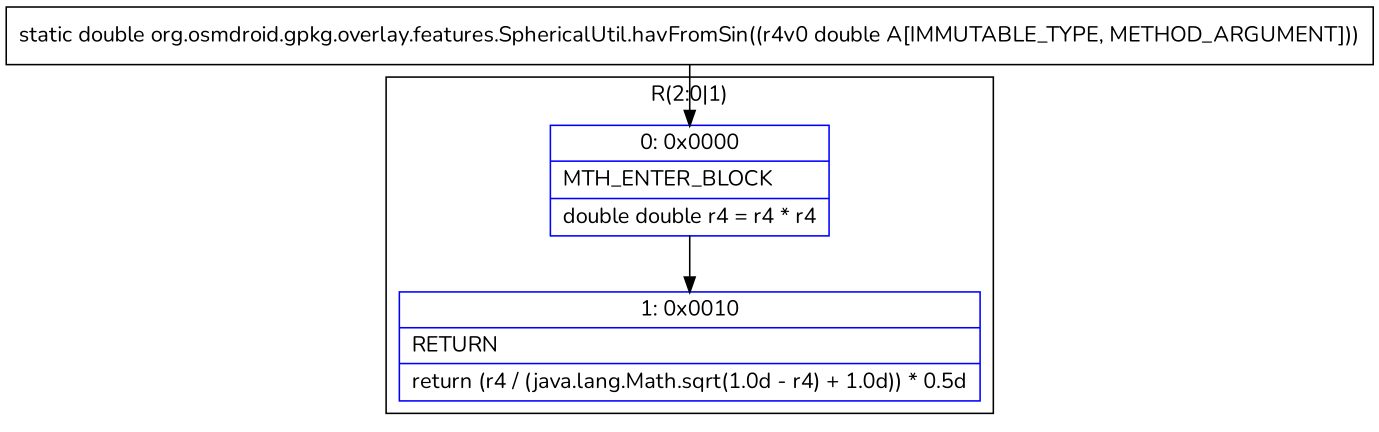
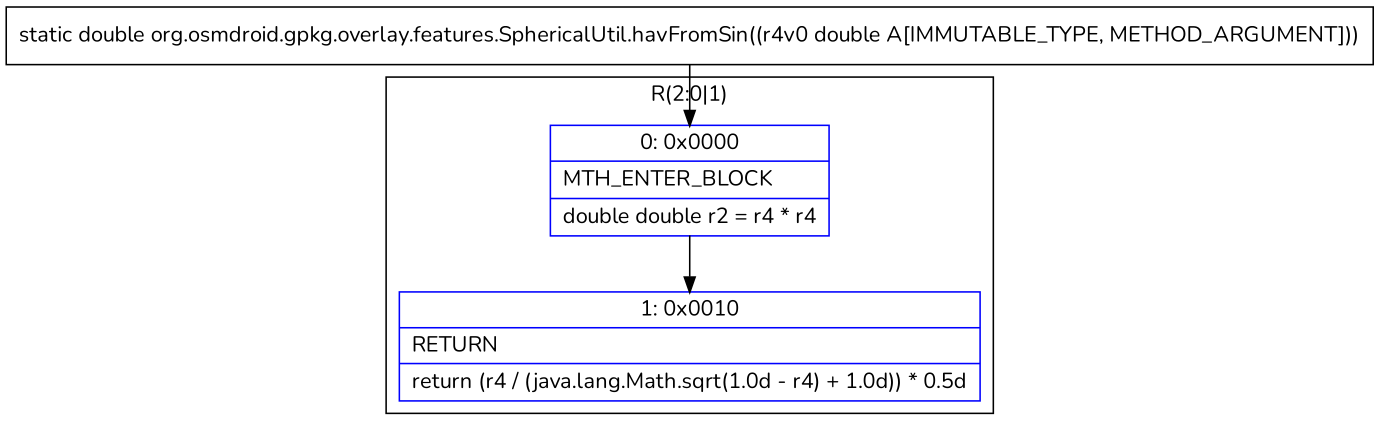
(690, 216) -> (690, 216)
